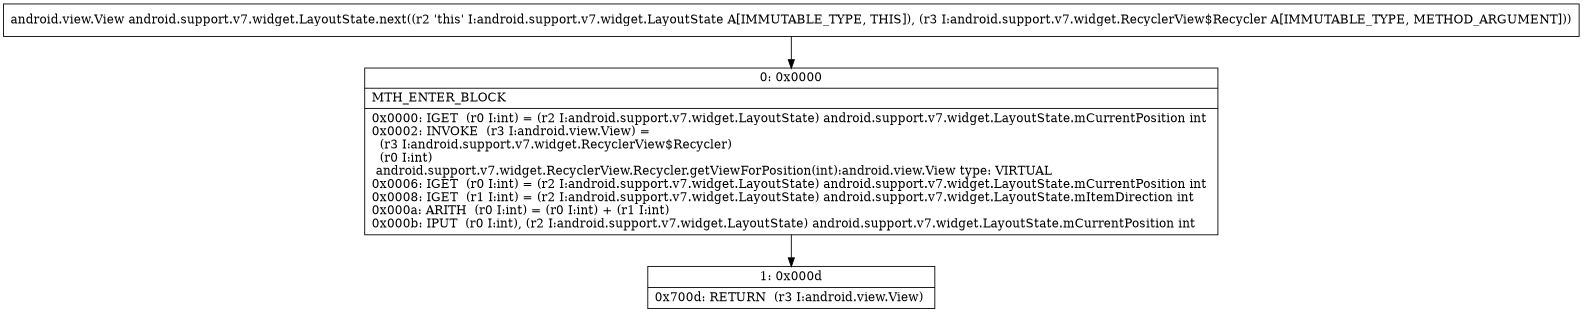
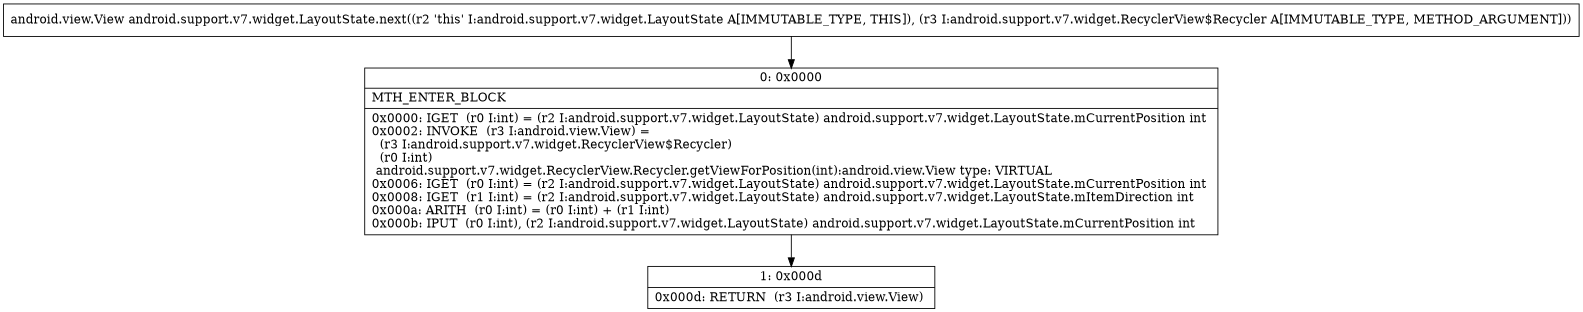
(791, 298) -> (791, 298)
